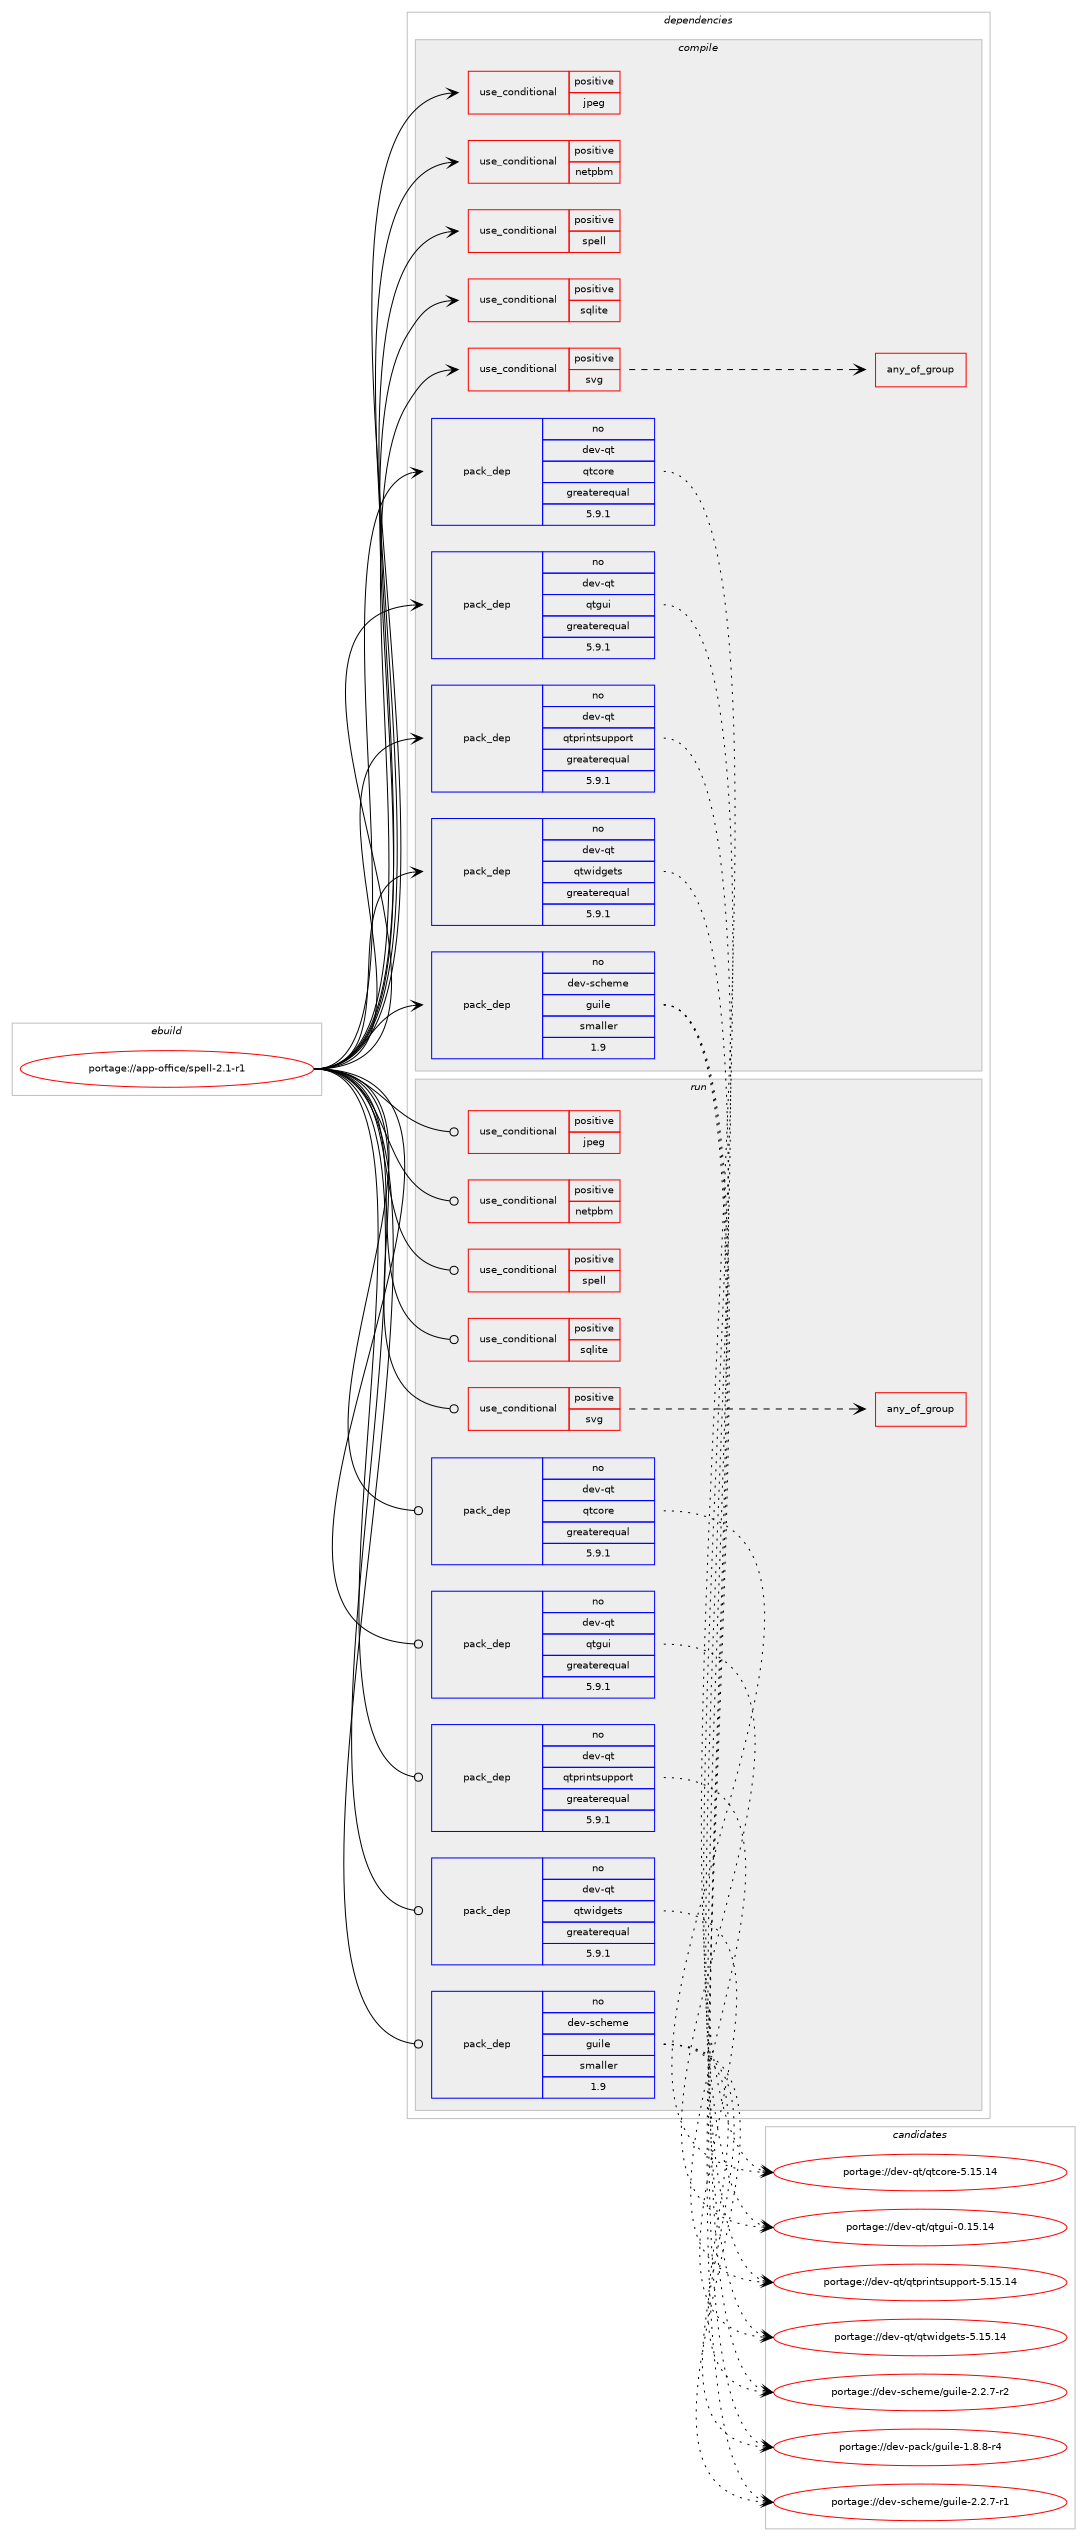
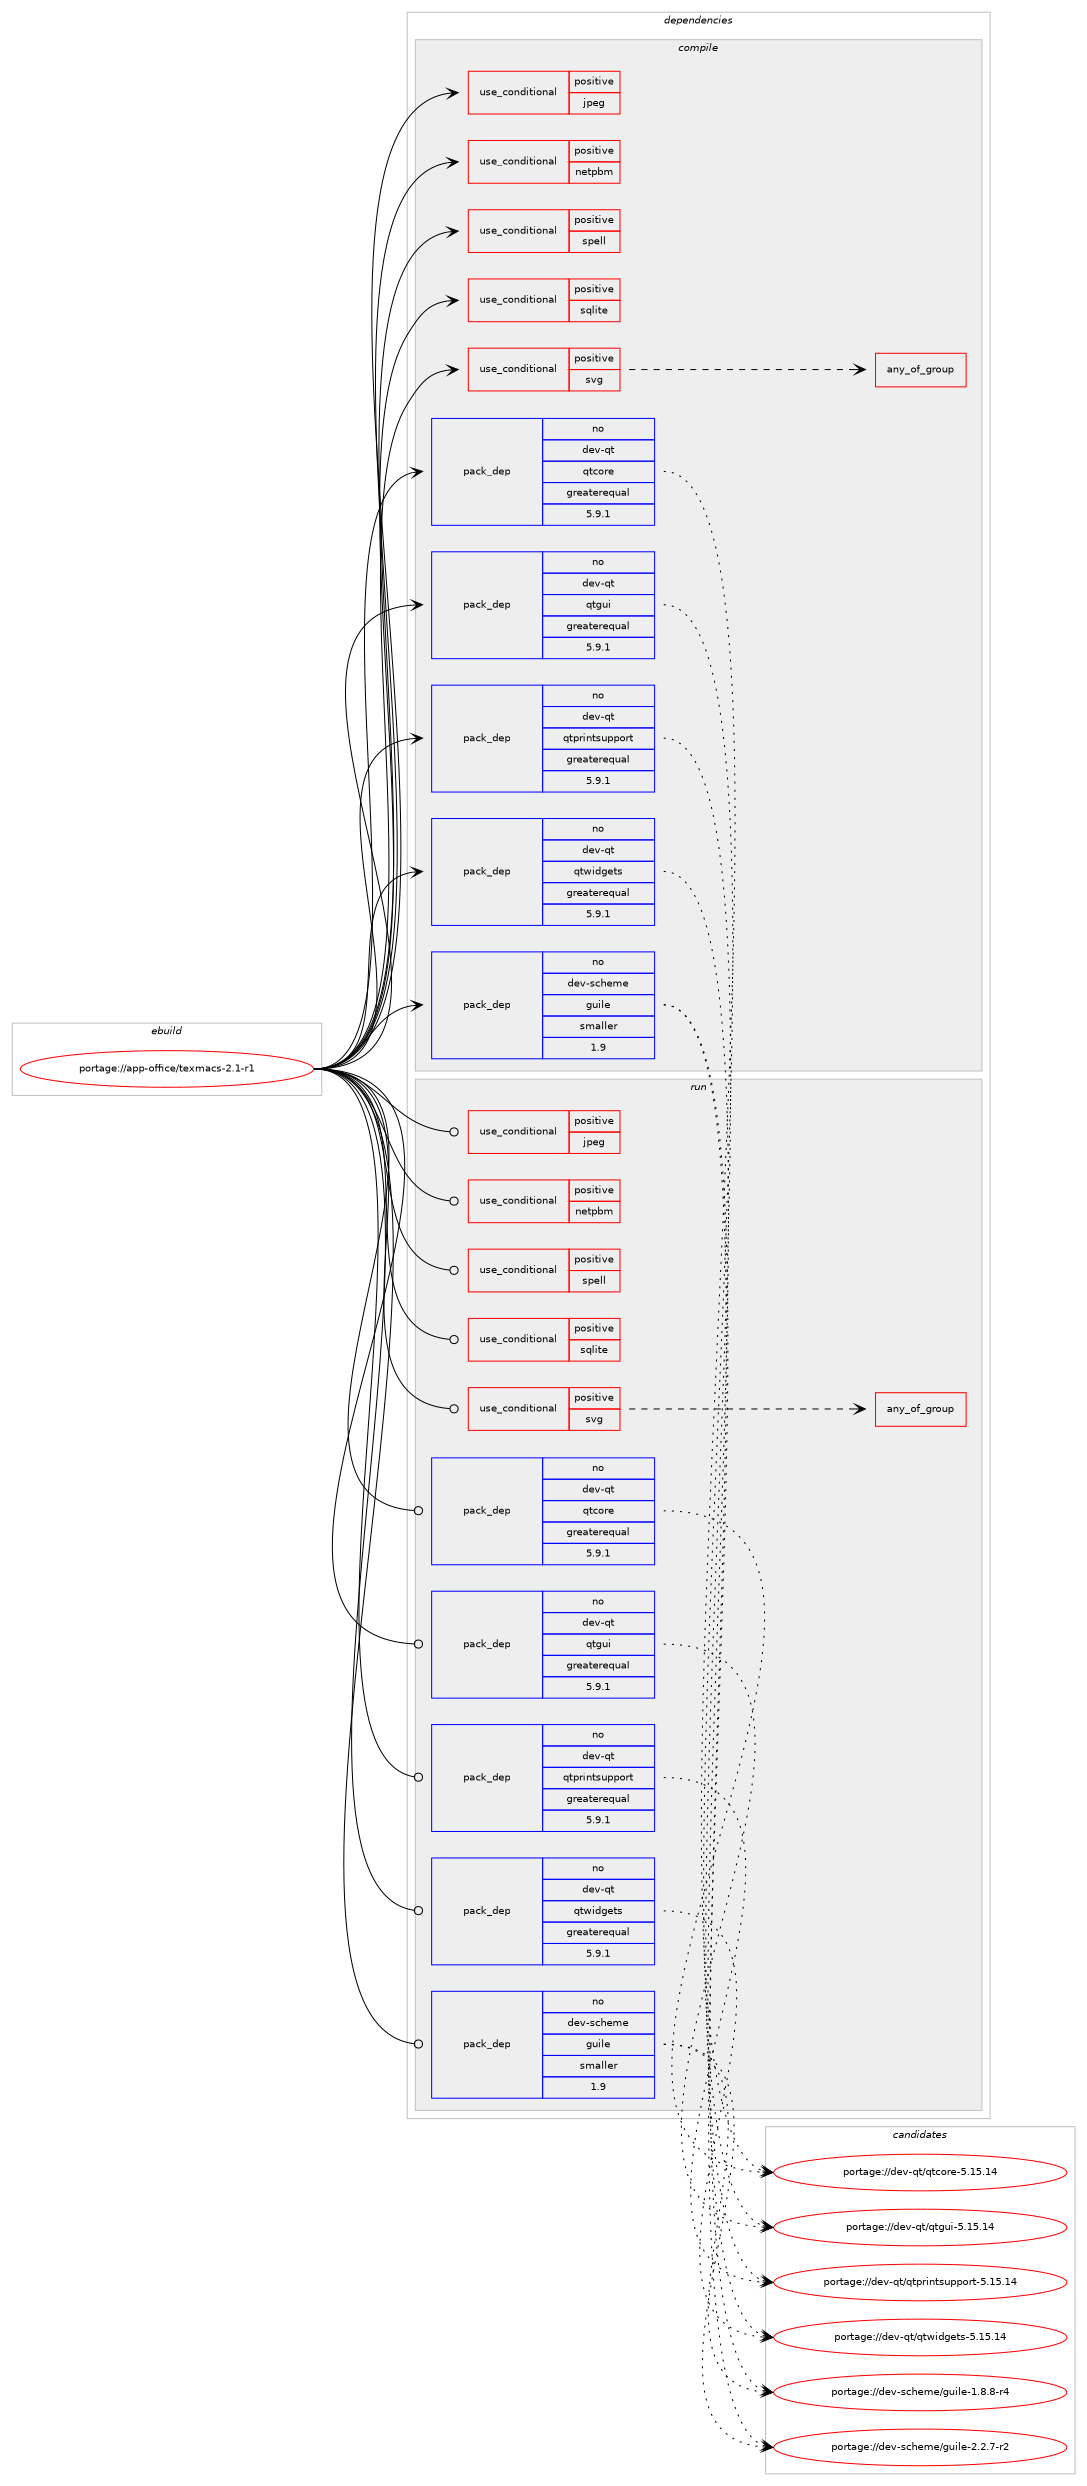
(167, 1069) -> (167, 1069)
(920, 2228) -> (920, 2228)
(920, 2447) -> (920, 2392)
(920, 2502) -> none
